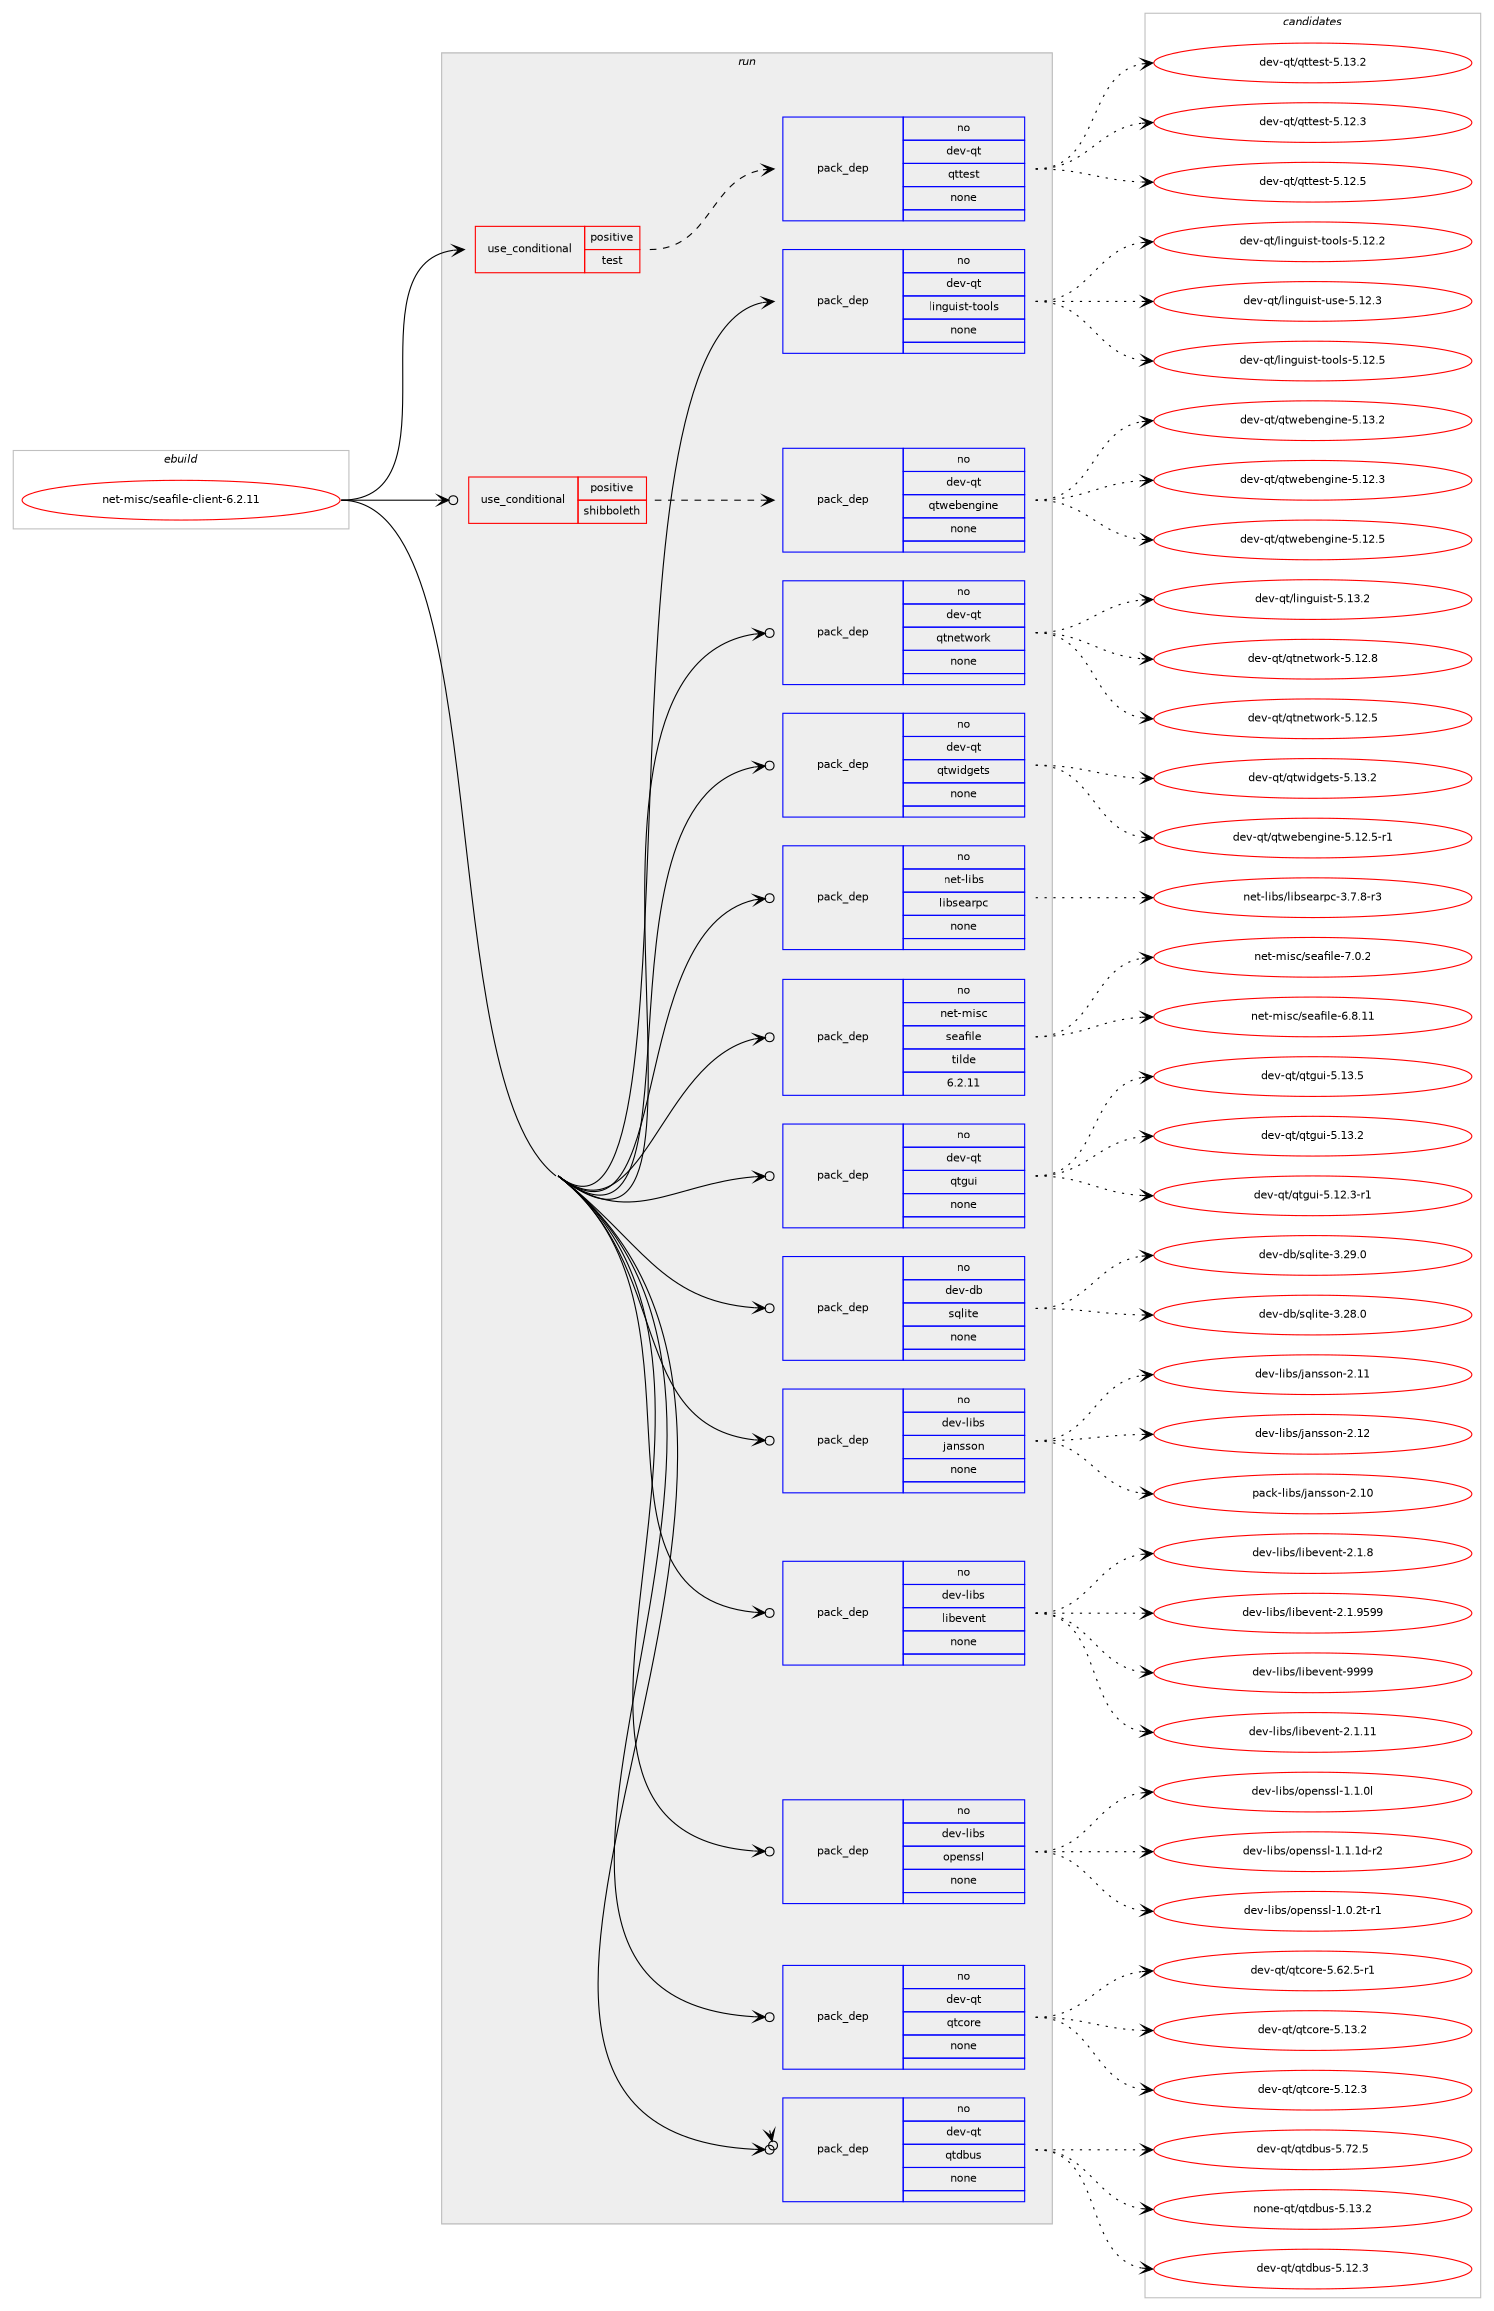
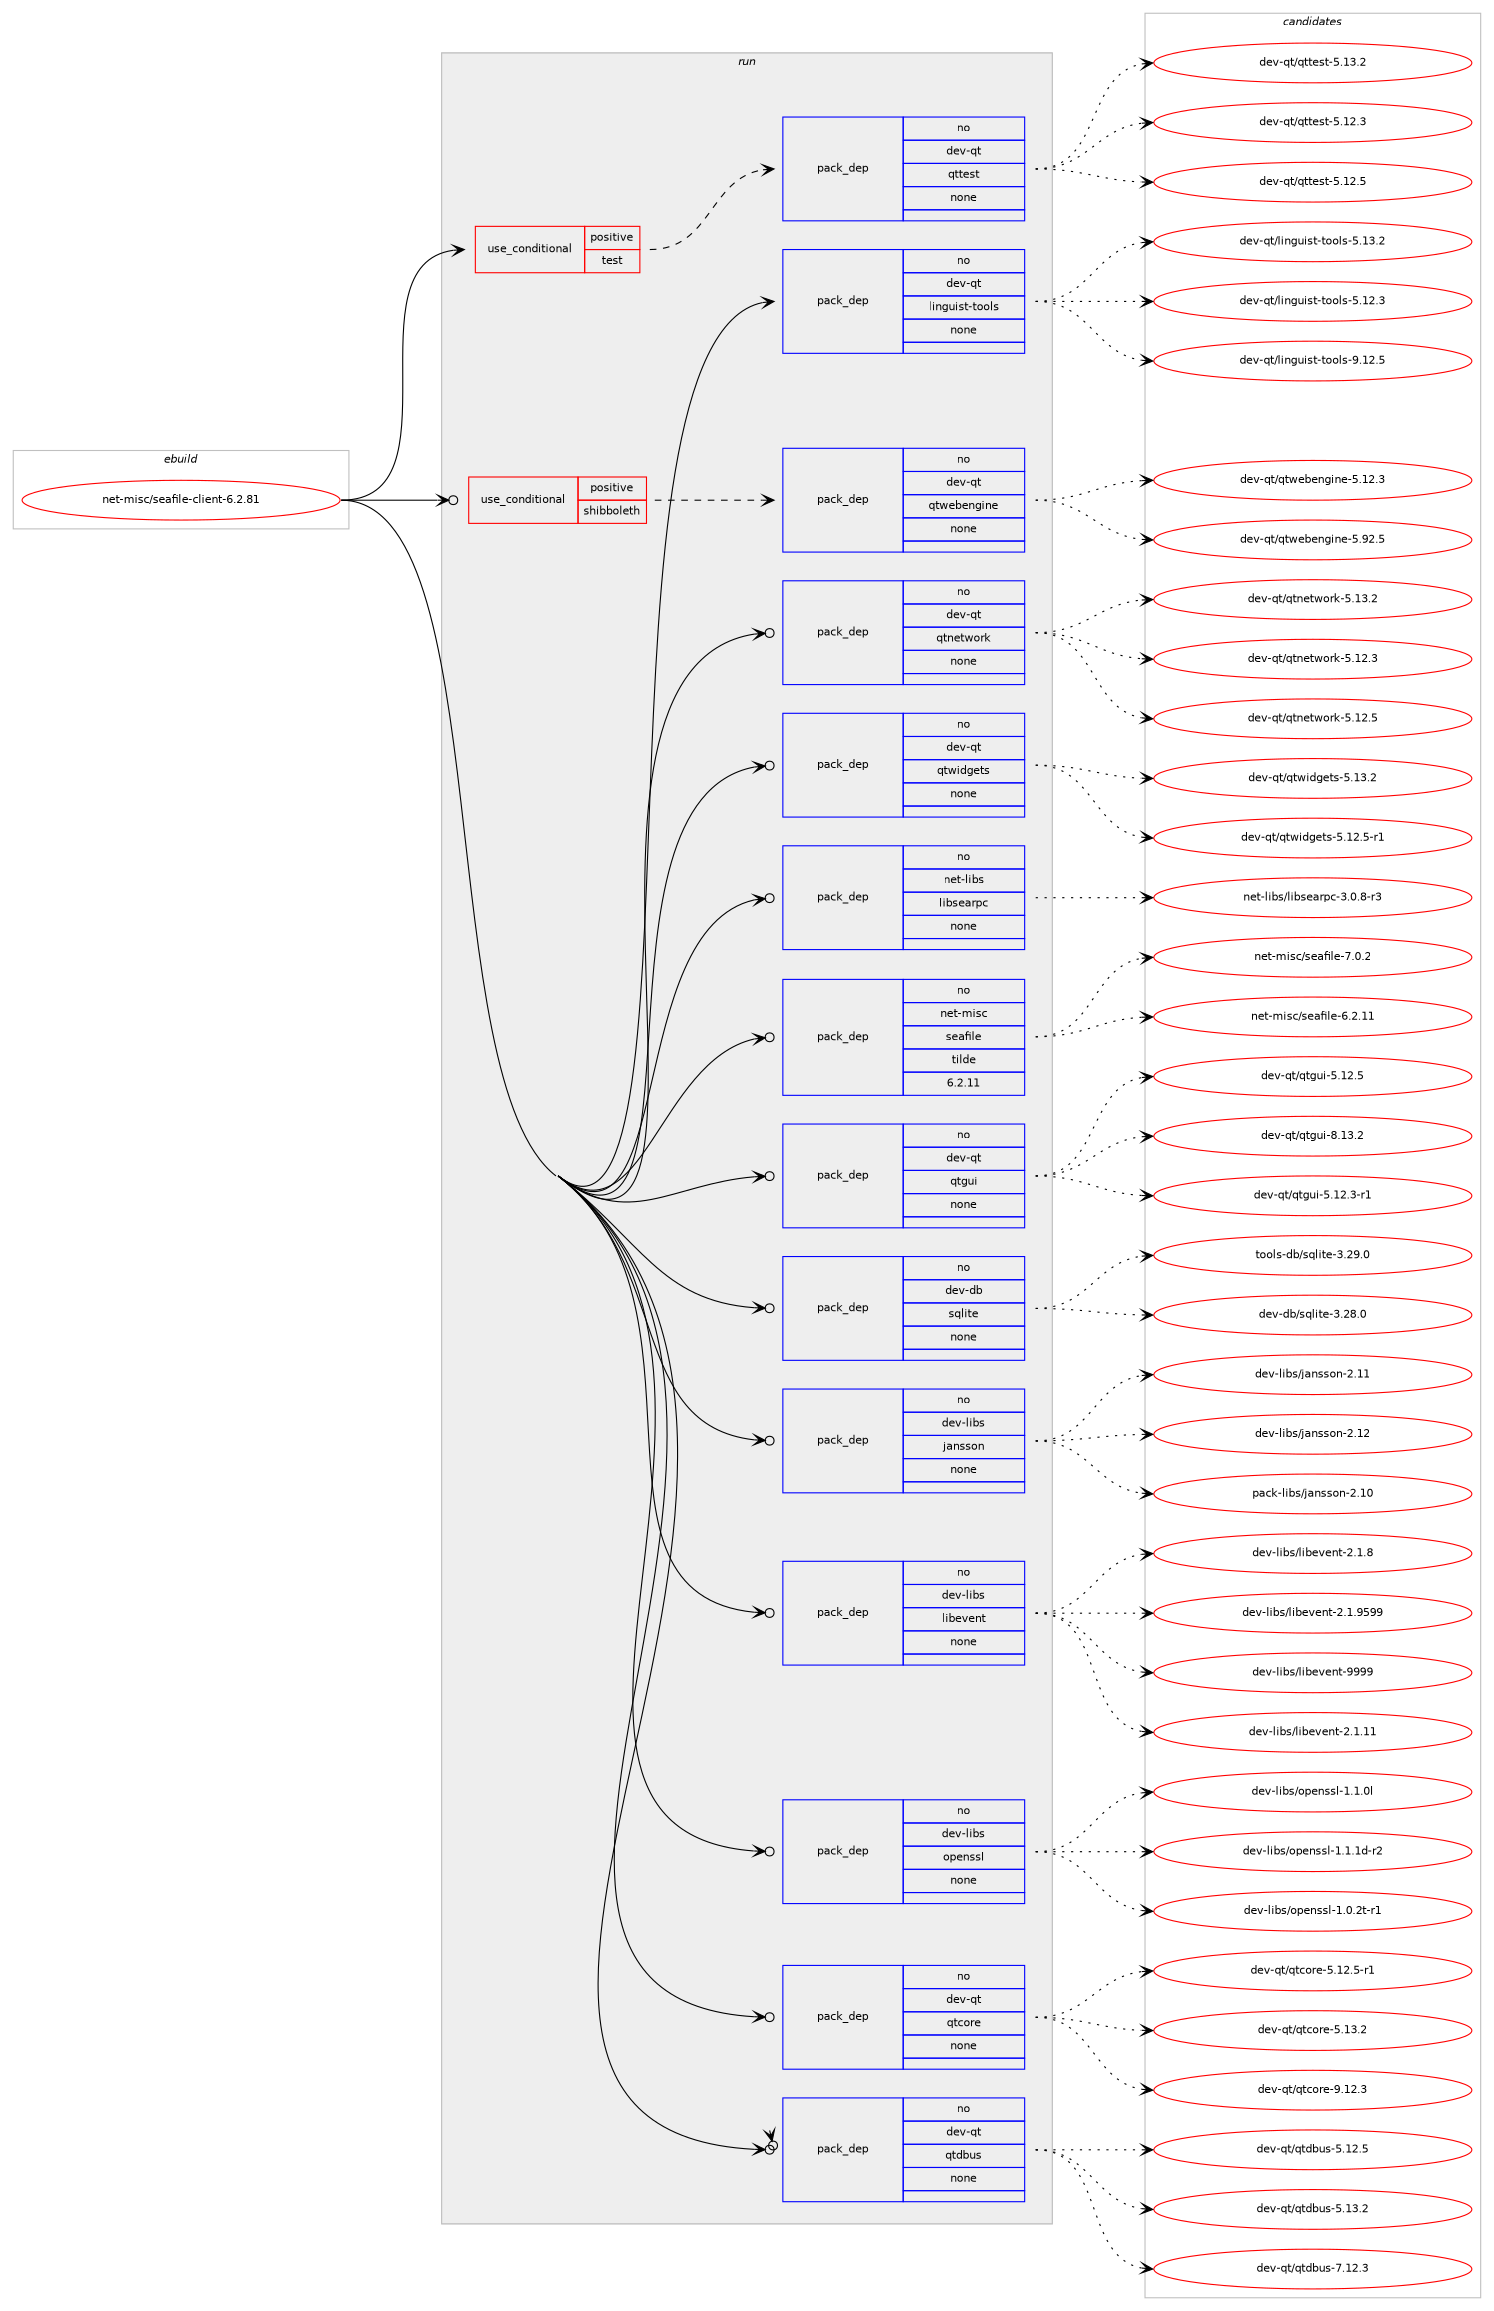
(1313, 242) -> (1313, 242)
(1313, 301) -> (1313, 301)
(1313, 361) -> (1313, 361)
(1313, 421) -> none
(181, 500) -> (181, 500)
(1313, 540) -> (1313, 540)
(1313, 600) -> (1313, 600)
(1313, 659) -> (1313, 659)
(1313, 838) -> (1313, 838)
(1313, 898) -> (1313, 898)
(1313, 1017) -> (1313, 1017)
(1313, 1077) -> (1313, 1077)
(1313, 1136) -> (1313, 1136)
(1313, 1255) -> (1313, 1255)
(1313, 1971) -> (1313, 1971)
(1313, 2090) -> (1313, 2090)
(1313, 2150) -> (1313, 2150)
(1313, 2209) -> (1313, 2209)
(1313, 2269) -> (1313, 2269)
